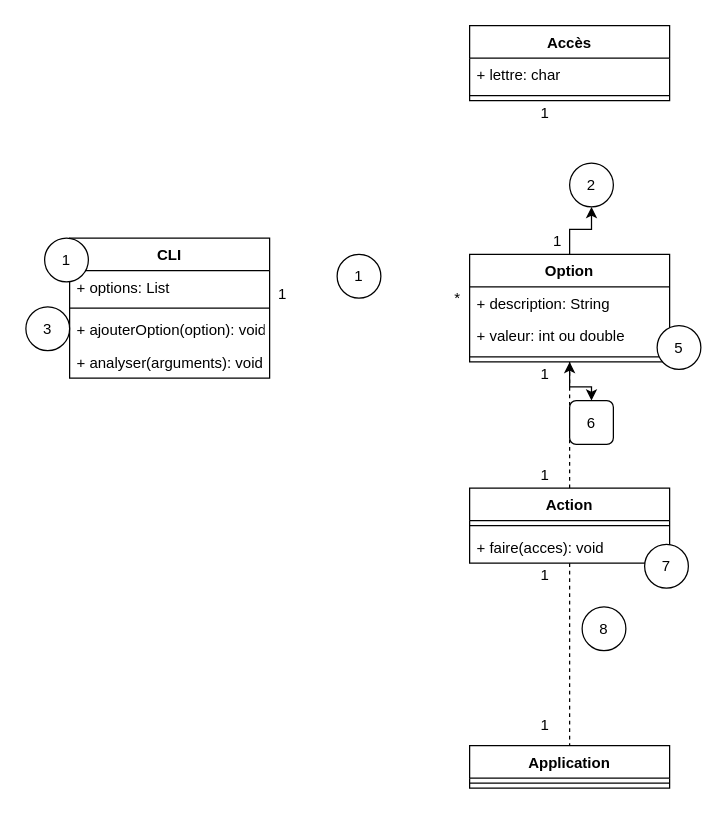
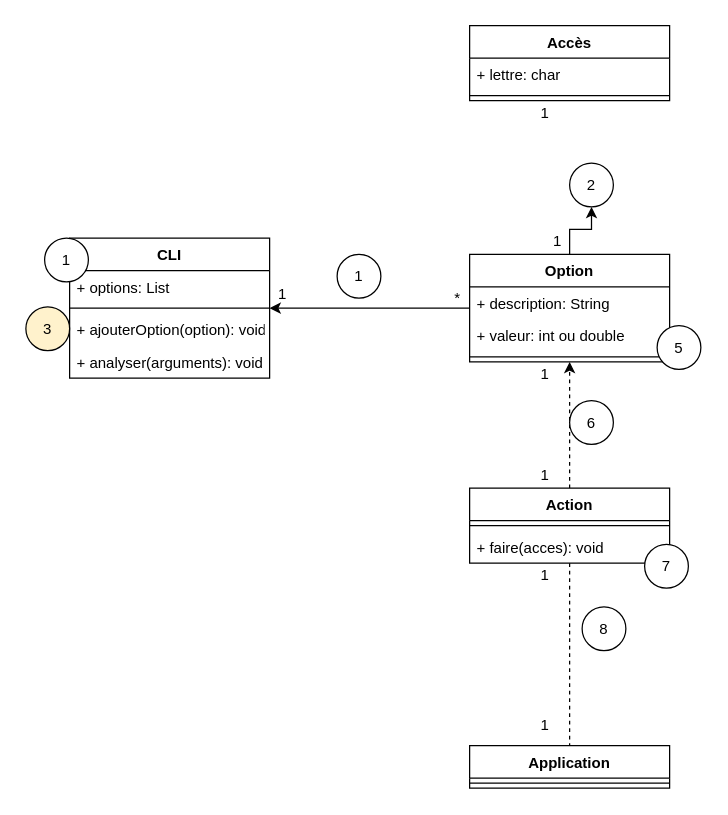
(48, 329) -> (48, 329)
(584, 387) -> (372, 308)
(591, 423) -> (591, 423)
